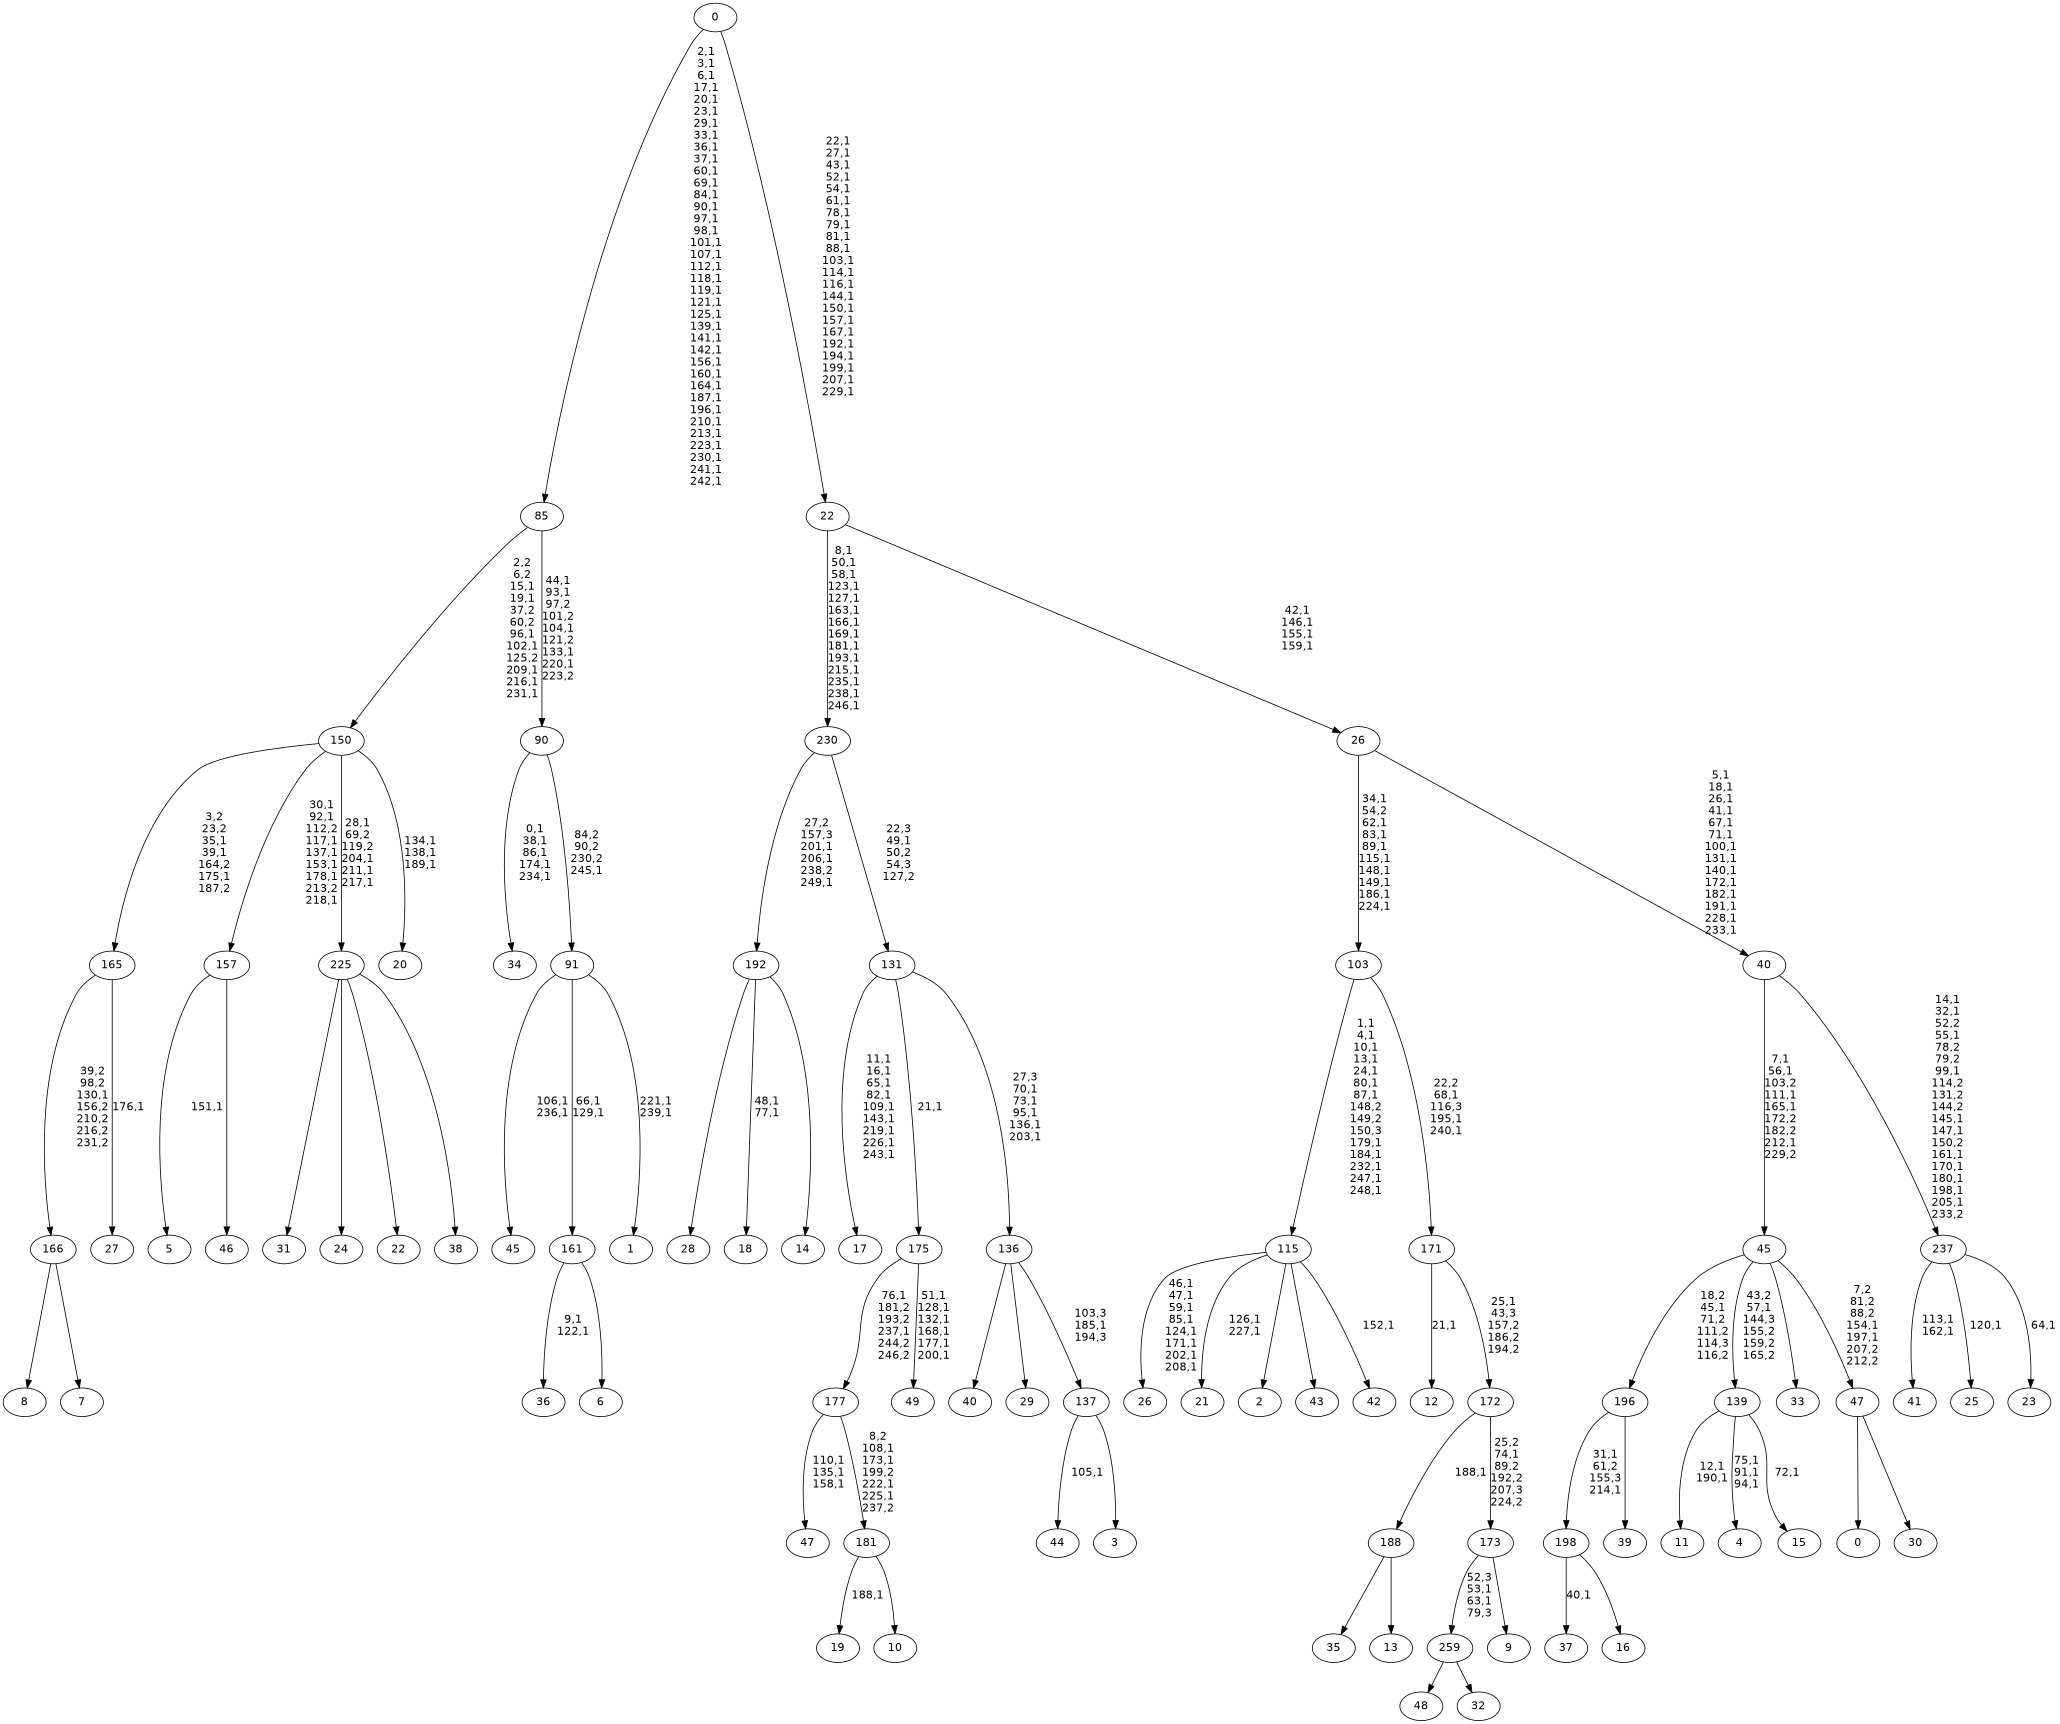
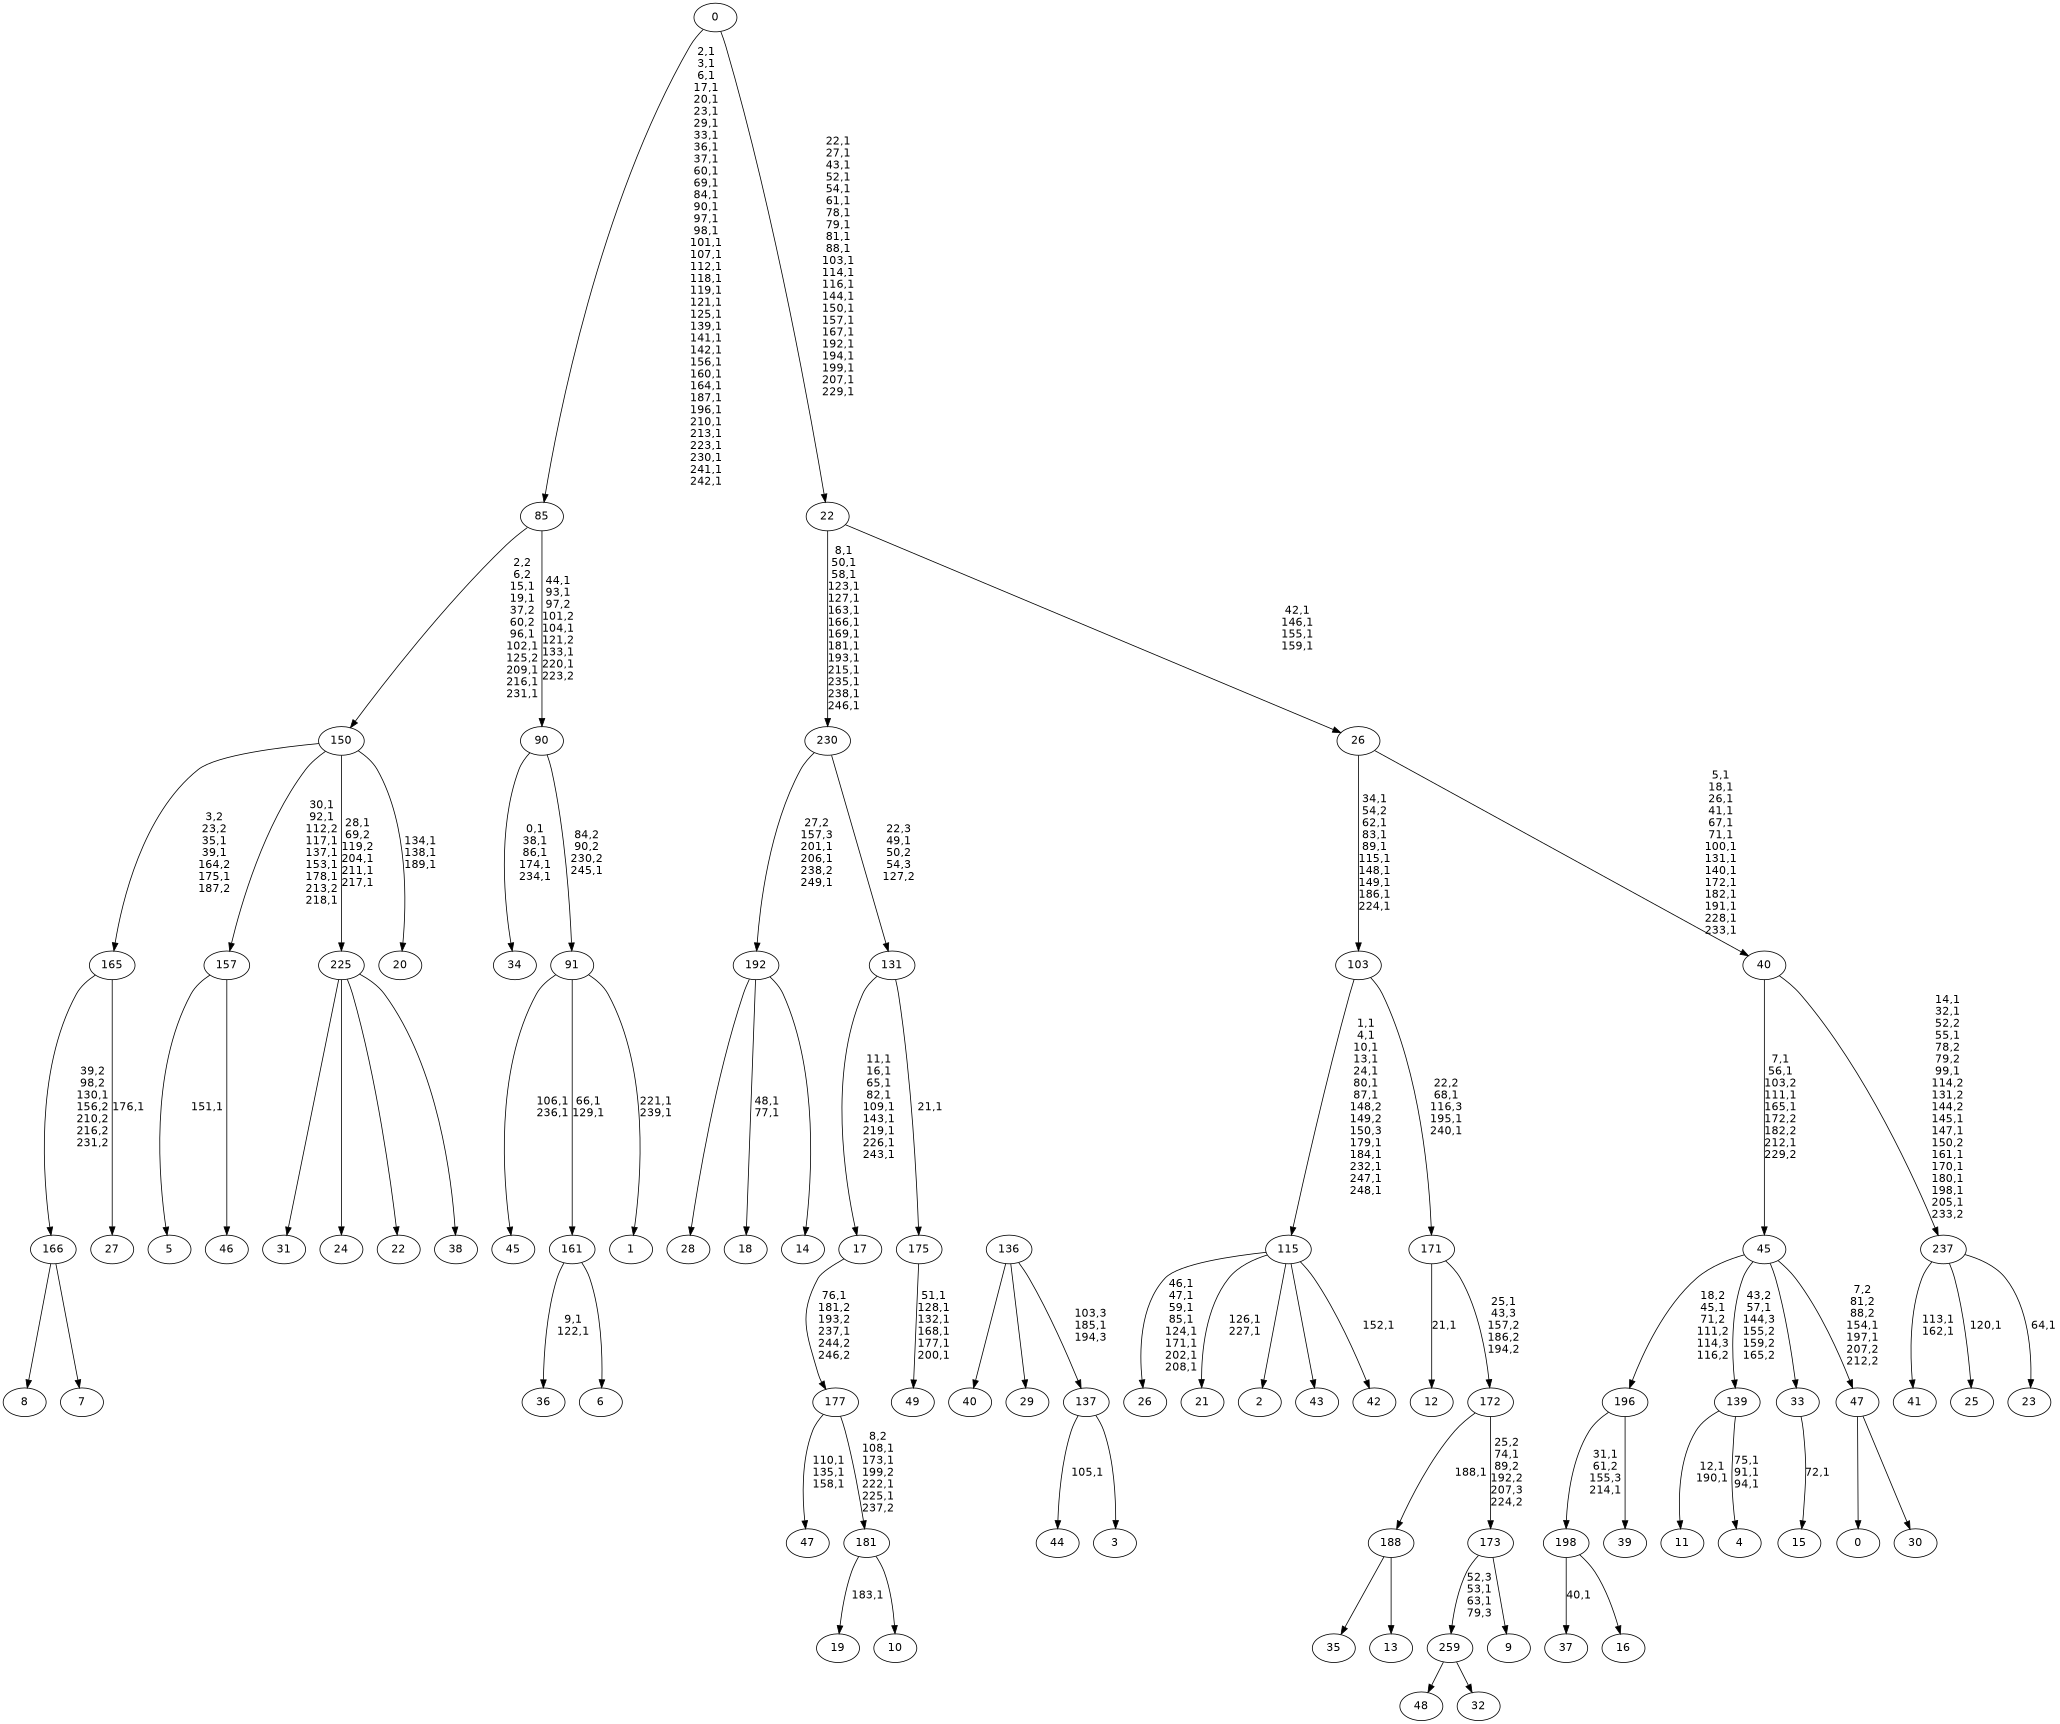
(991, 1086) -> none
(862, 1314) -> (806, 1314)
(1767, 1469) -> (1806, 1469)
(868, 1596) -> (868, 1596)
